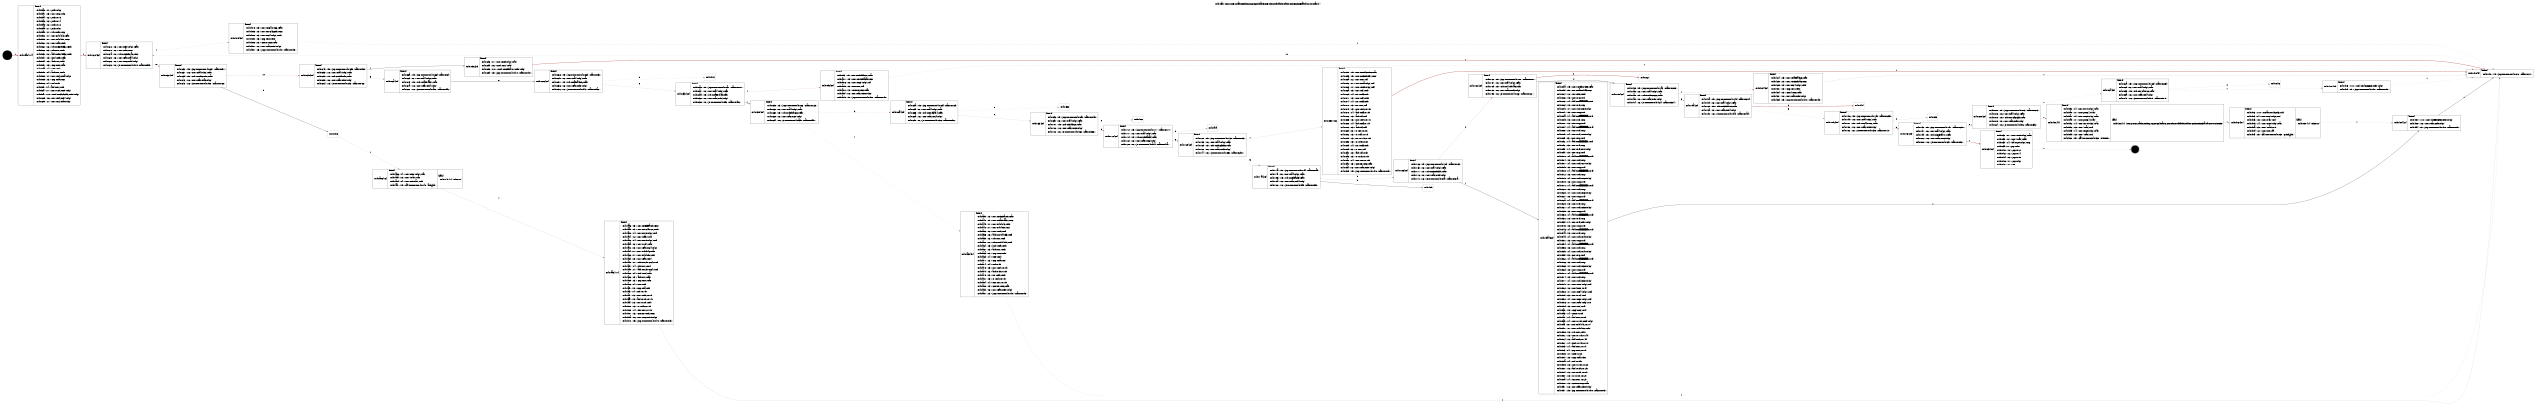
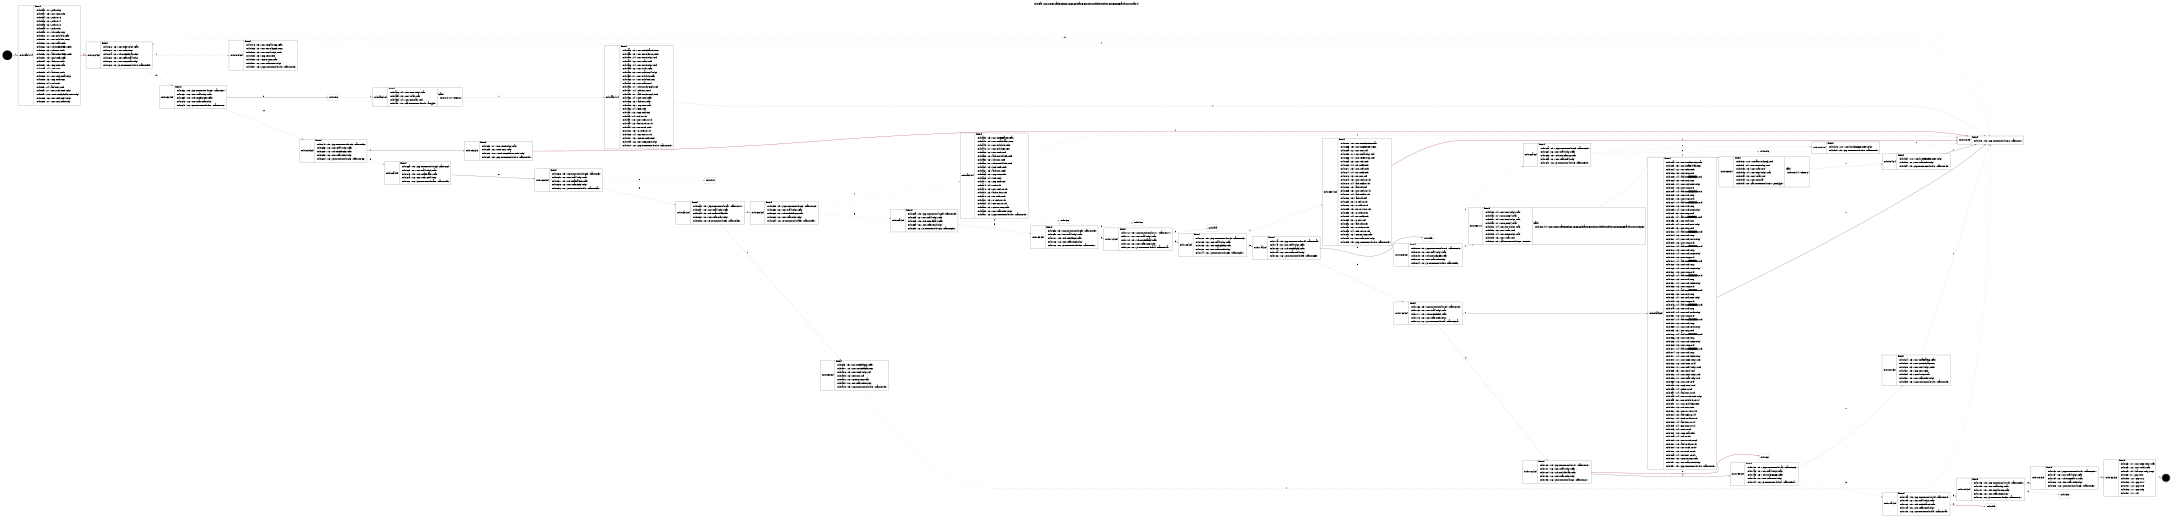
(1969, 126) -> none
(2022, 205) -> (1854, 227)
